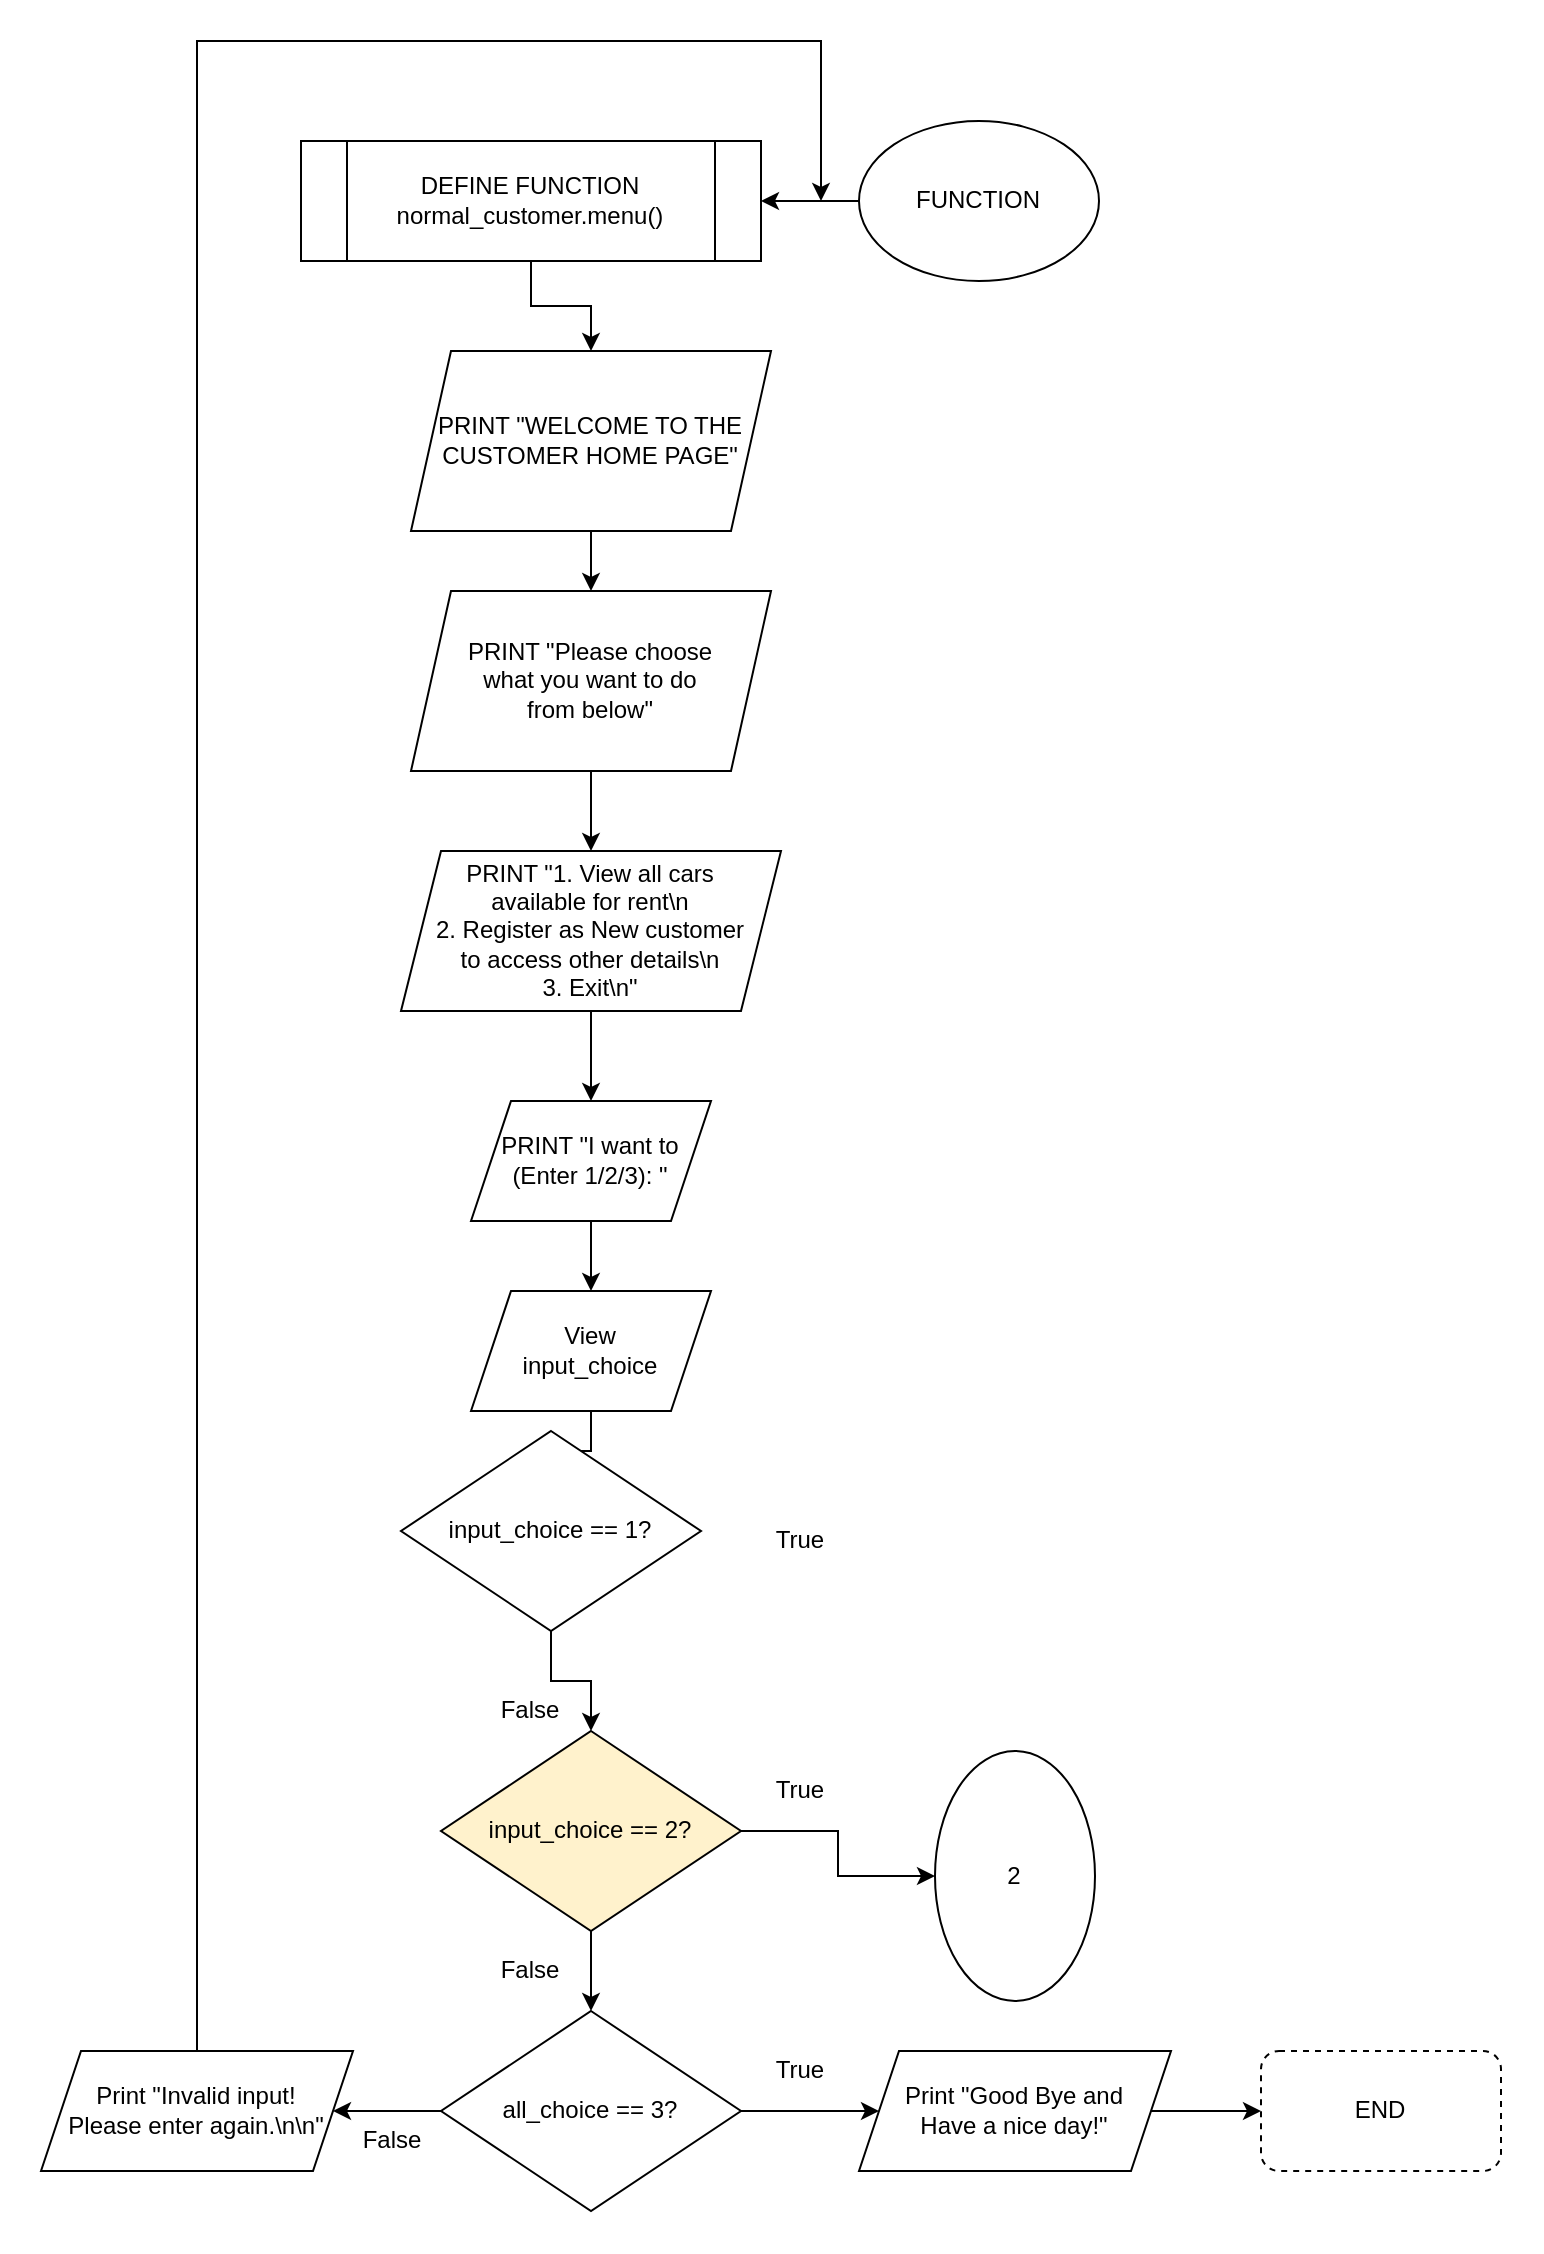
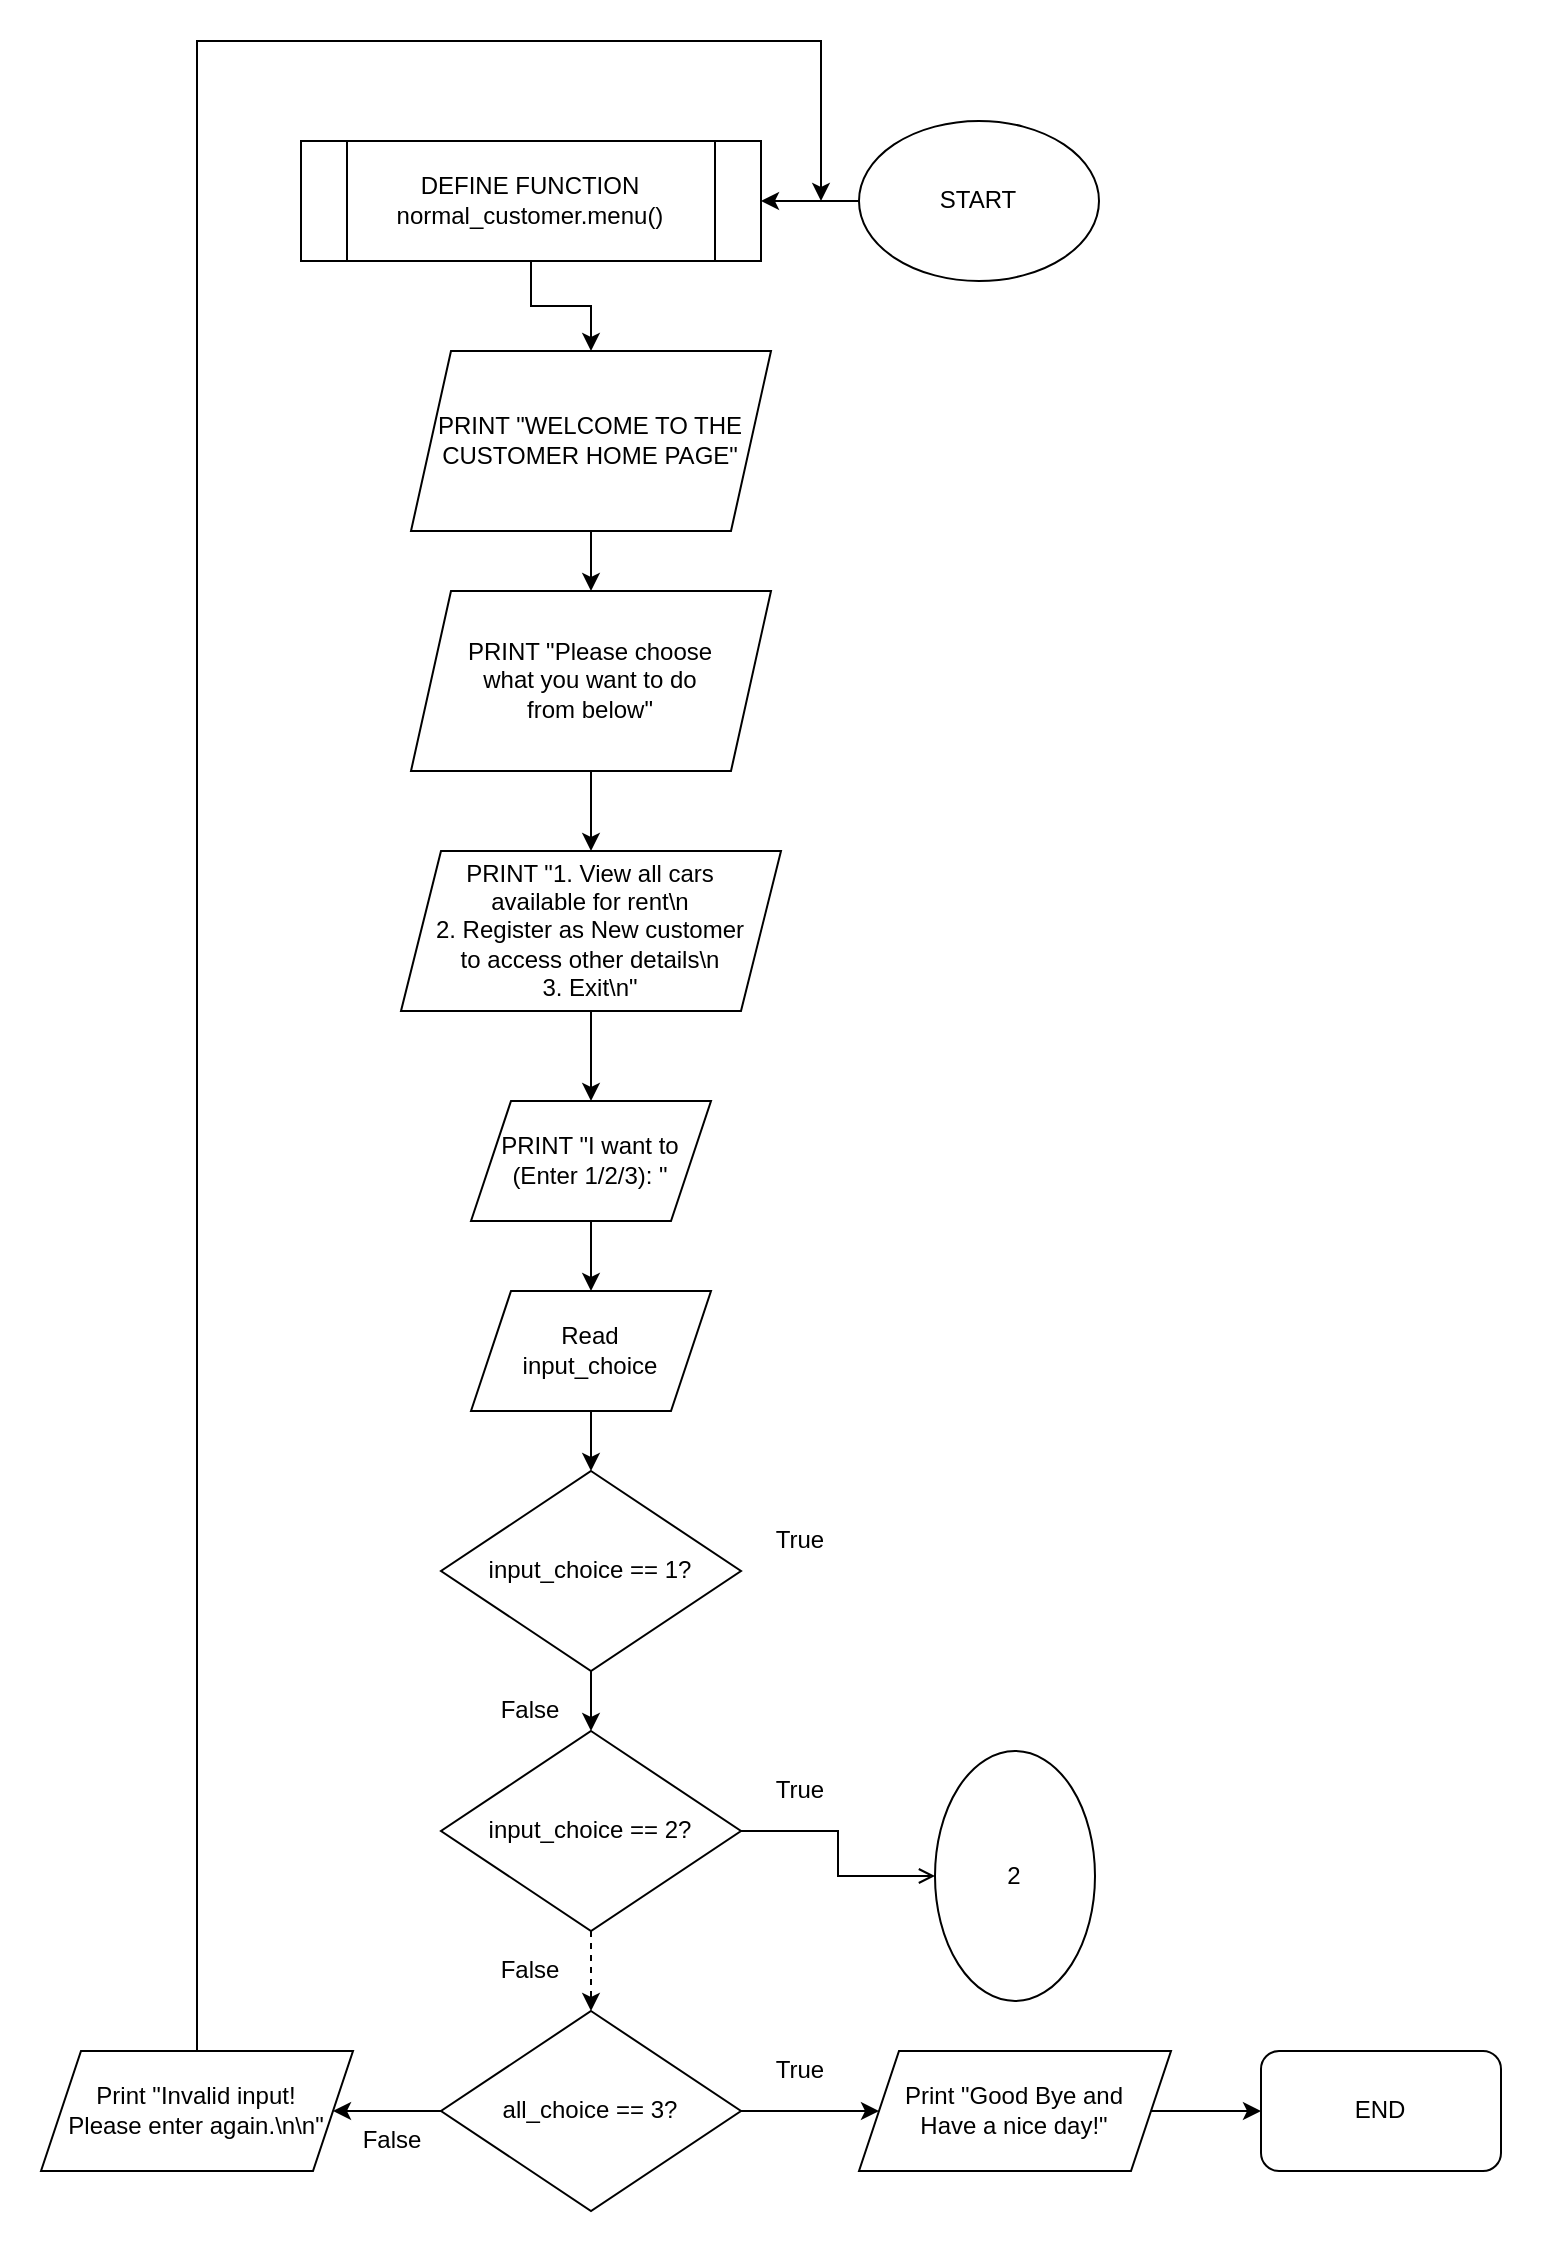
(979, 201) -> (979, 201)
(591, 1351) -> (591, 1351)
(551, 1531) -> (591, 1571)
(591, 1831) -> (591, 1831)
(920, 1876) -> (922, 1876)
(591, 1963) -> (591, 1963)
(1381, 2111) -> (1381, 2111)
